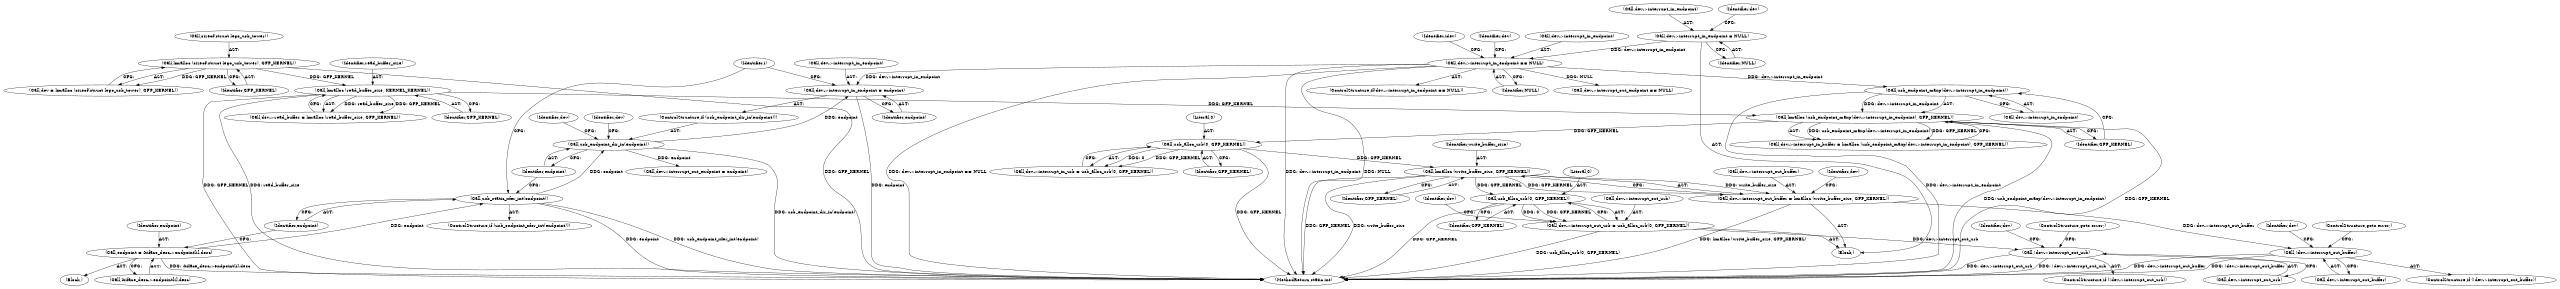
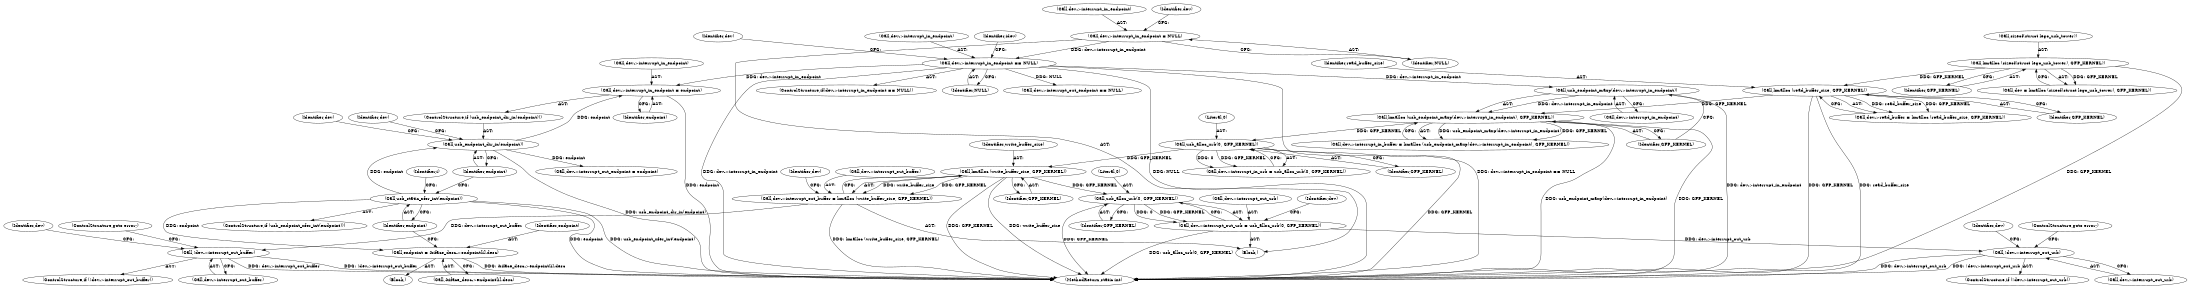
(800, 76) -> none
(373, 91) -> (1814, 91)
(340, 230) -> (165, 230)
